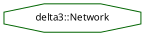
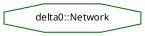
(72, 18) -> (72, 18)
